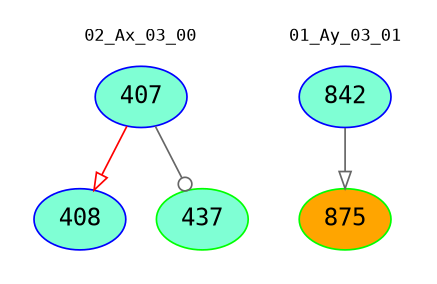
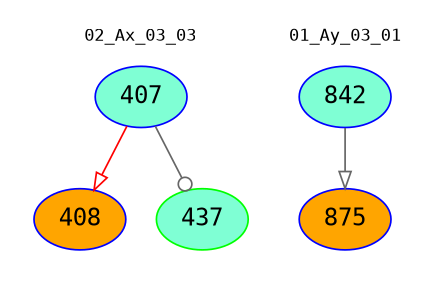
(141, 37) -> (141, 37)
(80, 219) -> (80, 219)
(345, 219) -> (345, 219)
